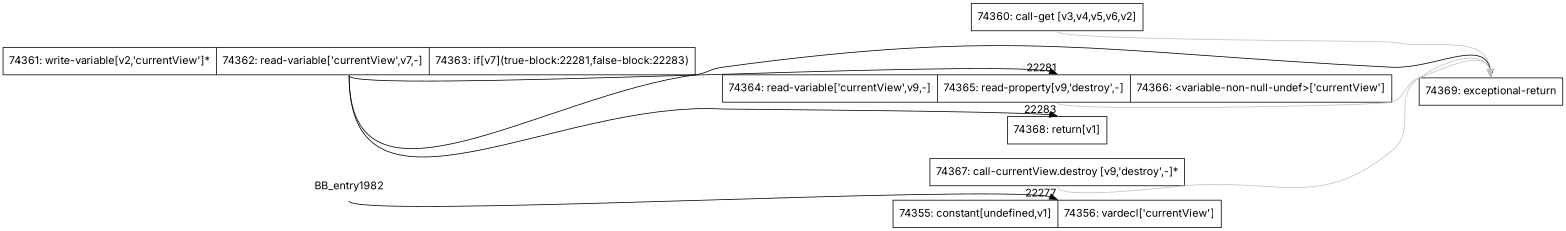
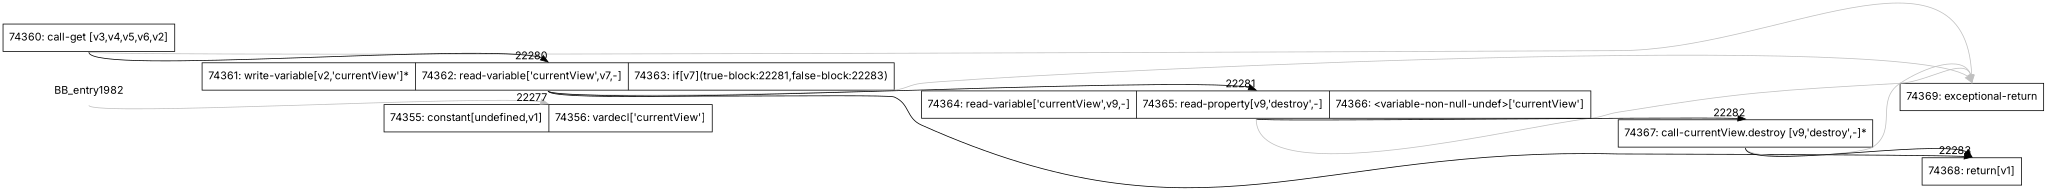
(895, 49) -> (1258, 65)
none -> (269, 59)
none -> (1497, 119)
none -> (1888, 150)
(699, 200) -> (315, 105)
